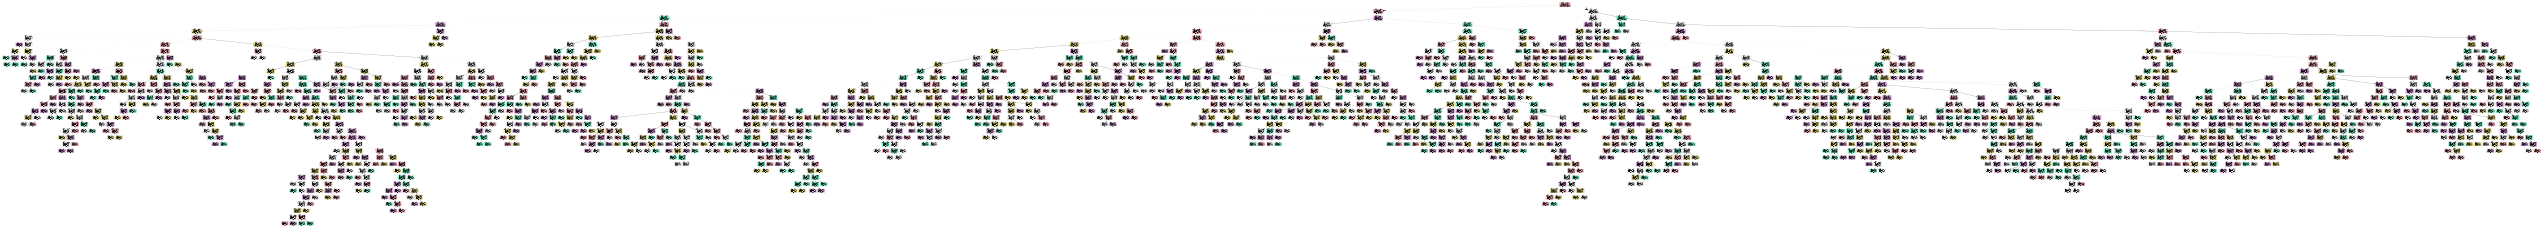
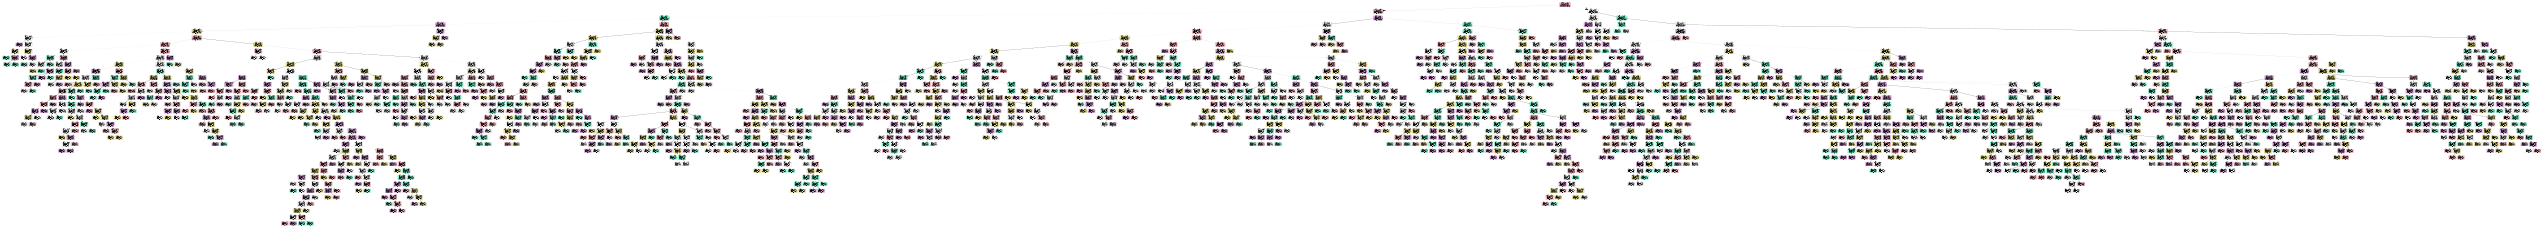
none -> (1779, 71)
(1249, 91) -> (1249, 91)
(987, 118) -> (987, 118)
